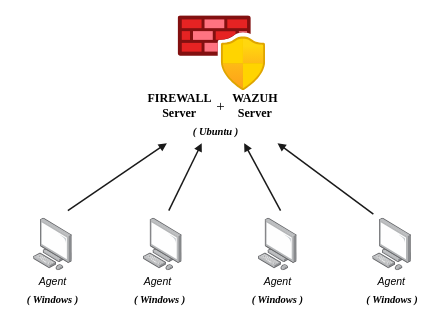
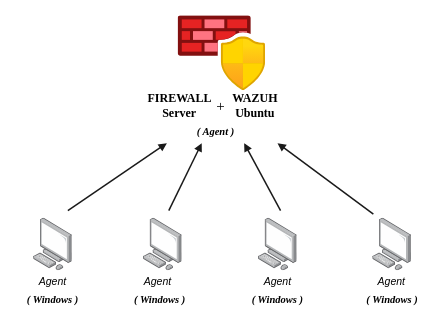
(255, 105) -> (255, 105)
(216, 132) -> (216, 132)
